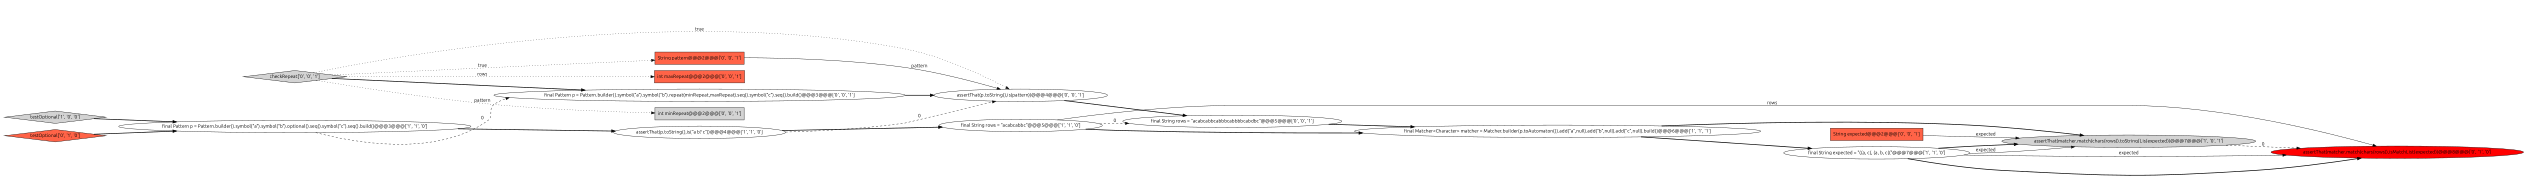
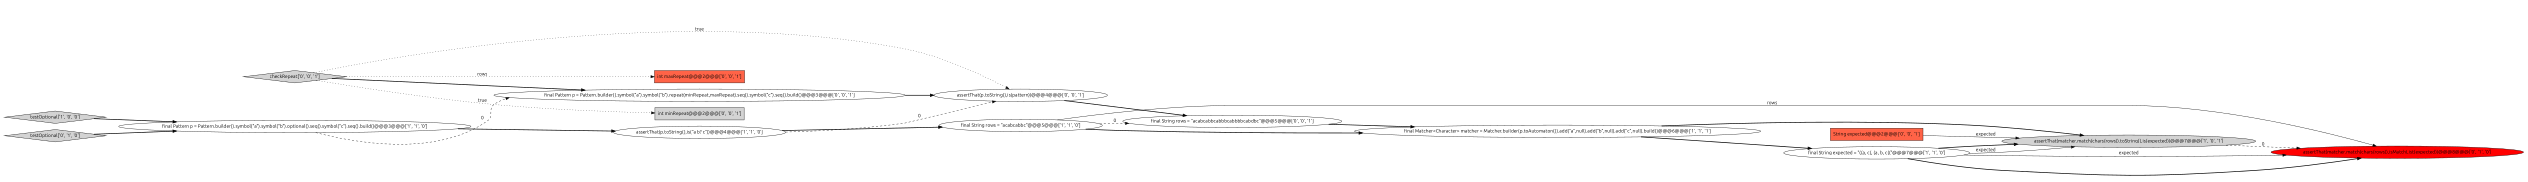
(700, 58) -> none
(482, 101) -> (482, 101)
(55, 136) -> (55, 136)
